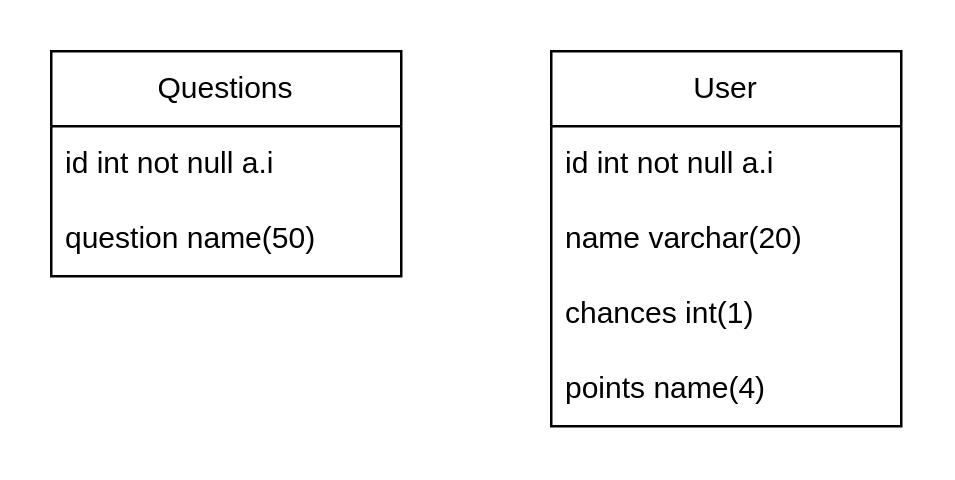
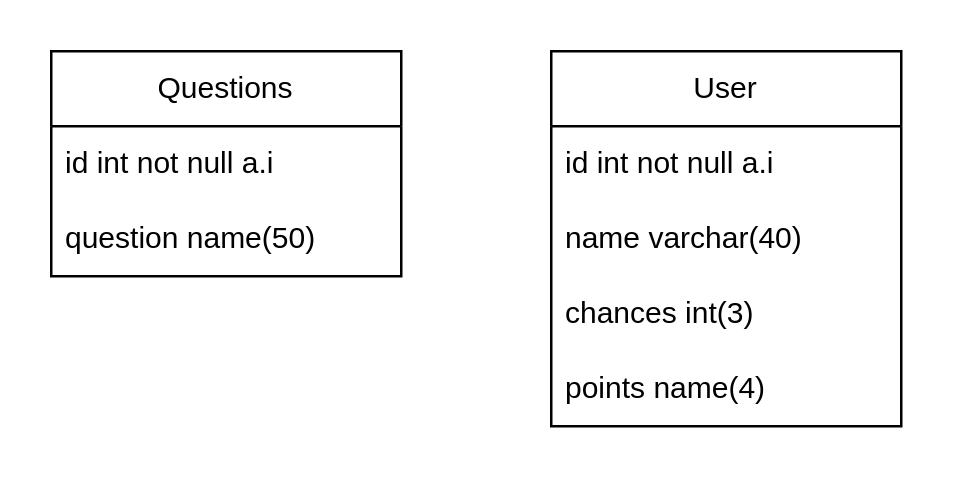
(697, 239) -> (697, 239)
(676, 314) -> (676, 314)
